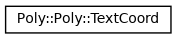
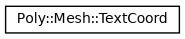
(88, 20) -> (92, 20)
